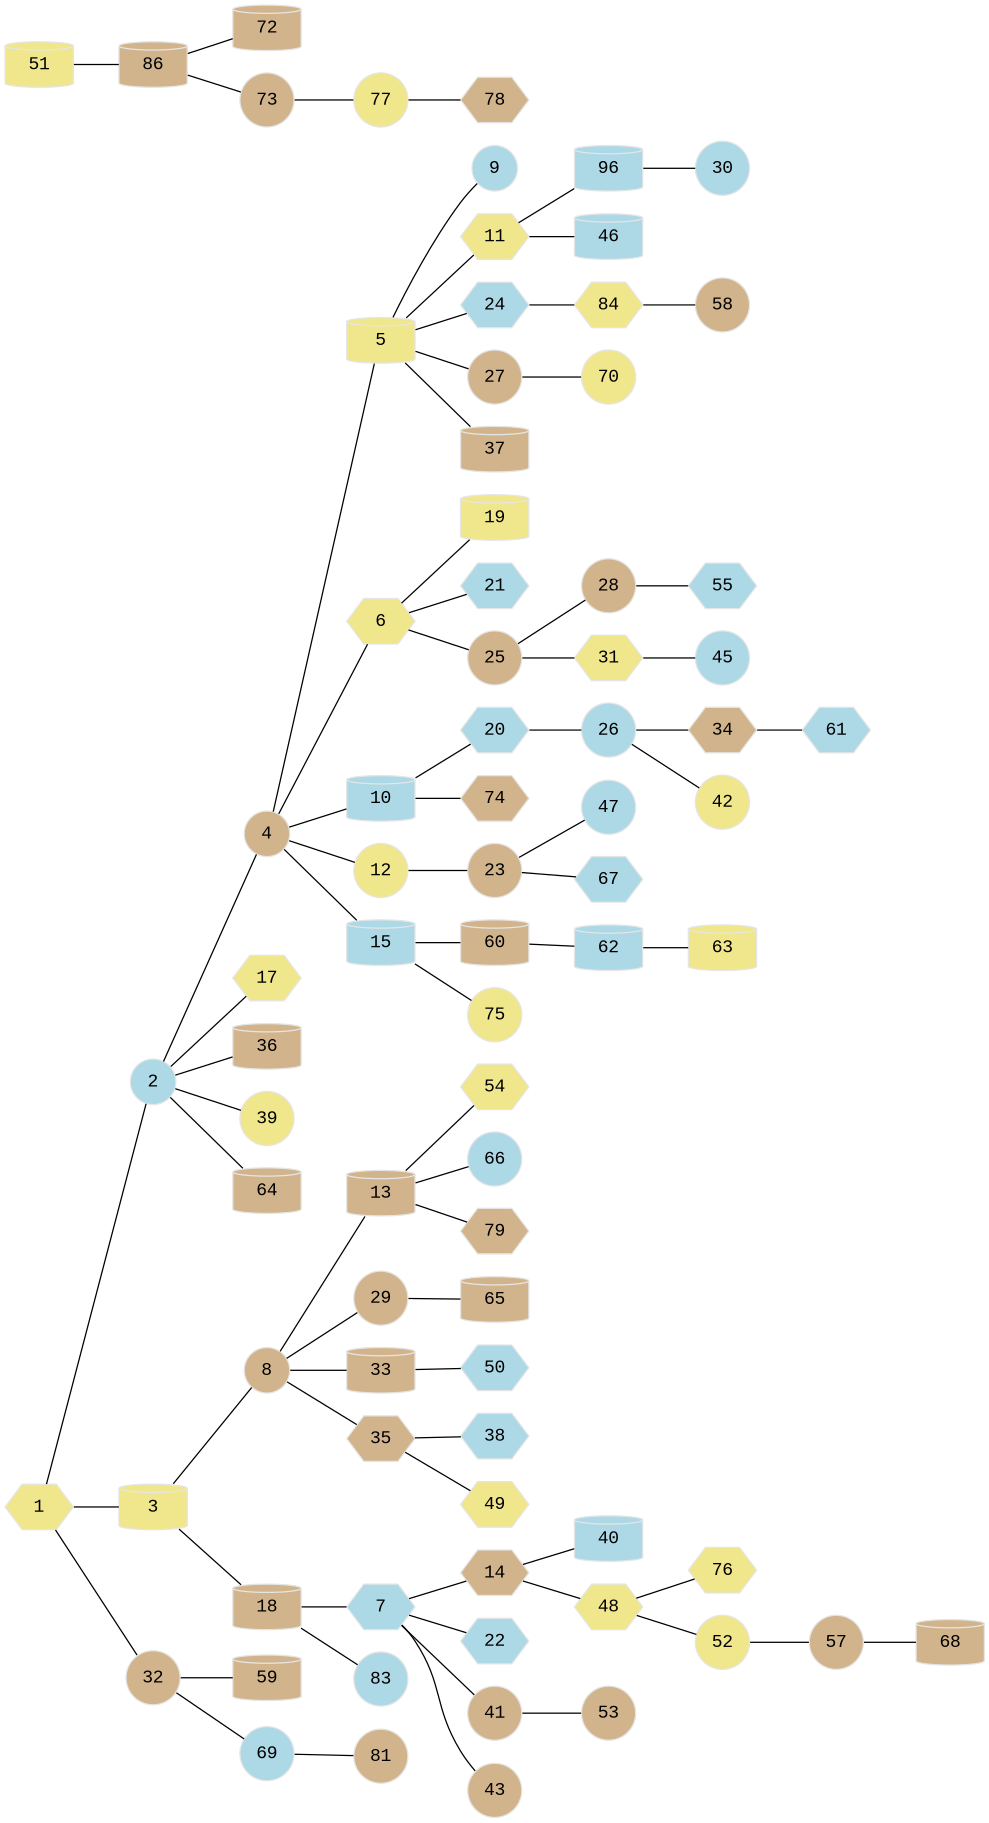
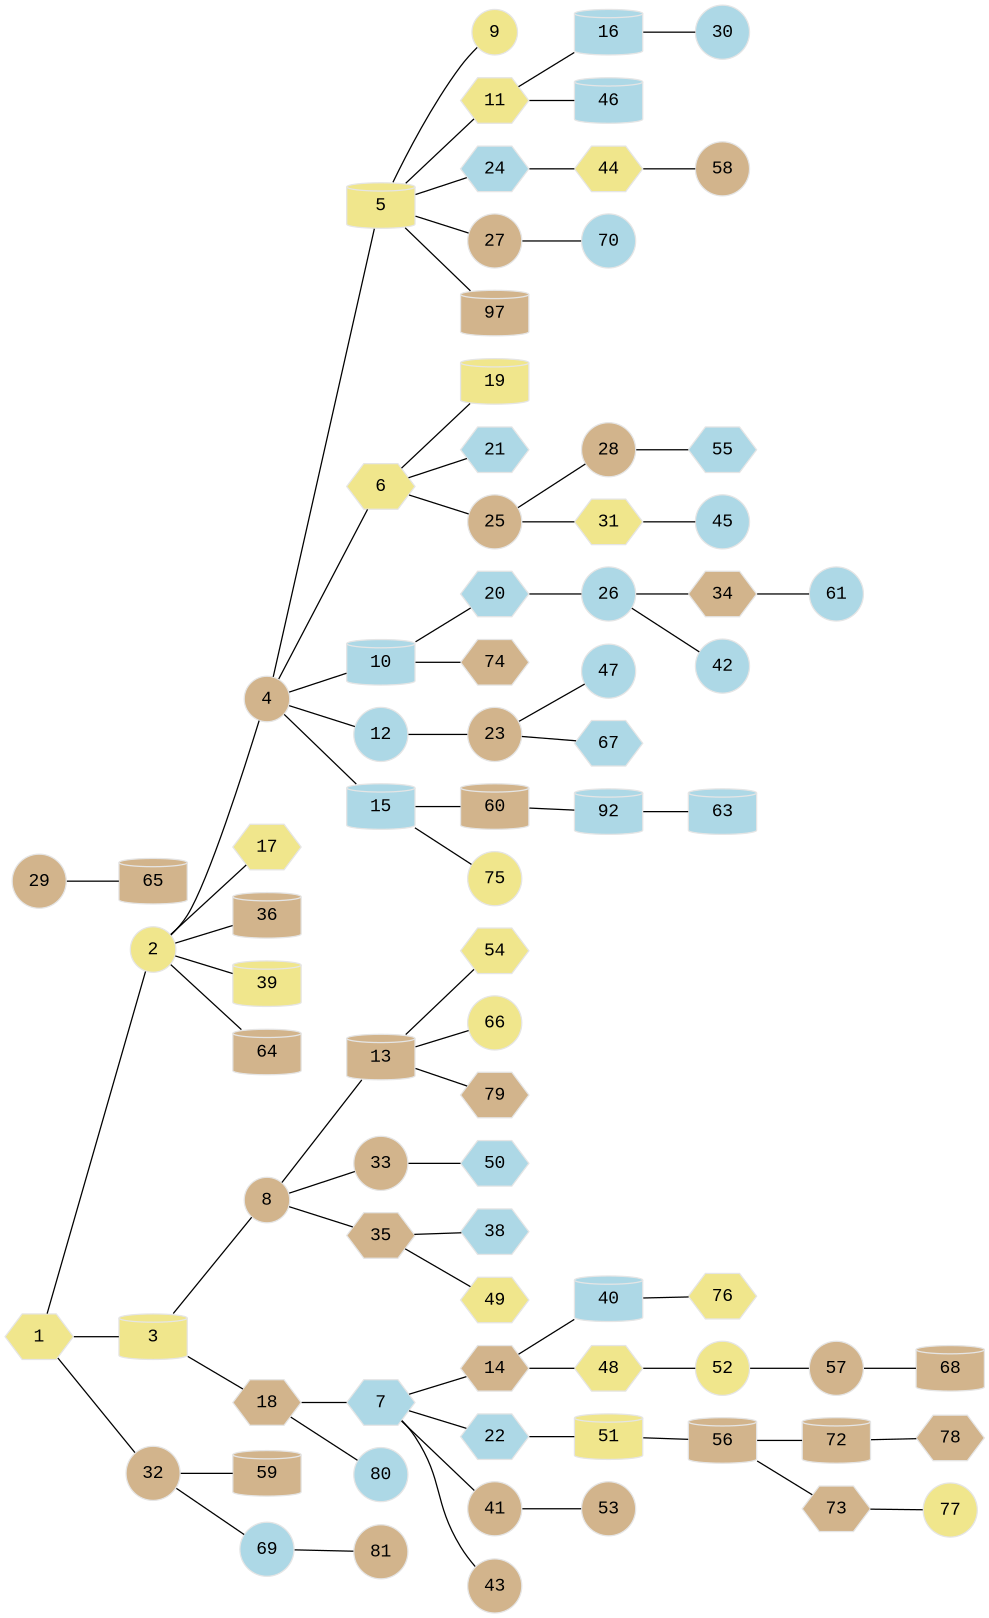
(153, 65) -> (722, 1440)
(267, 100) -> (836, 1509)
(434, 100) -> (894, 1439)
(495, 168) -> (495, 32)
(609, 168) -> (609, 32)
(609, 305) -> (609, 169)
(609, 377) -> (609, 241)
(495, 449) -> (495, 313)
(836, 730) -> (836, 594)
(722, 802) -> (722, 666)
(381, 870) -> (381, 734)
(609, 948) -> (609, 812)
(722, 948) -> (722, 812)
(153, 1082) -> (153, 950)
(267, 1118) -> (267, 984)
(495, 1159) -> (495, 1023)
(322, 1335) -> none
(381, 1370) -> (381, 1163)
none -> (552, 1437)
(665, 1589) -> (666, 1297)
(267, 1607) -> (267, 1402)
(381, 1679) -> (381, 1475)
